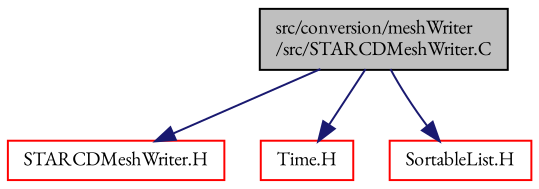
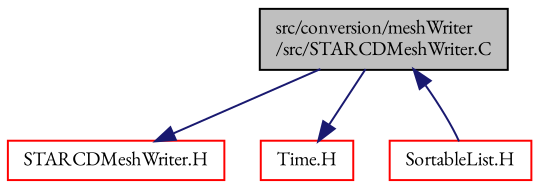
(408, 98) -> (444, 113)
